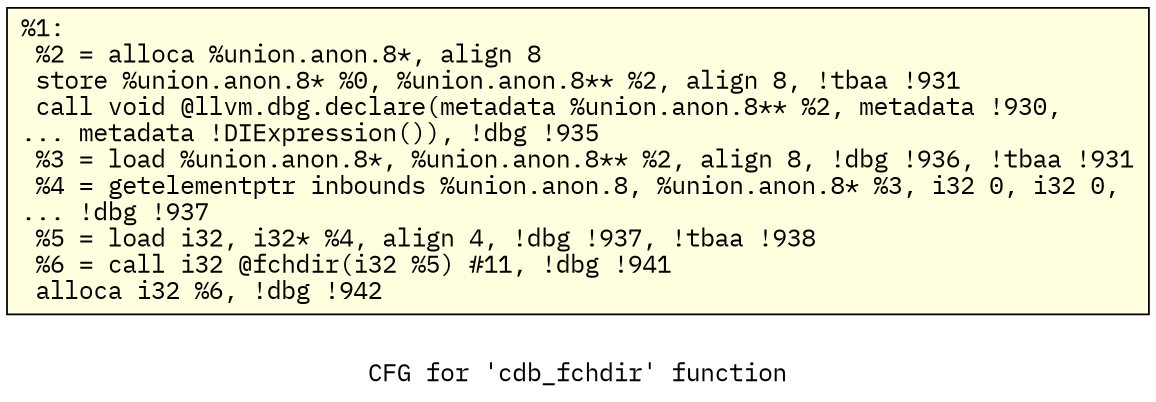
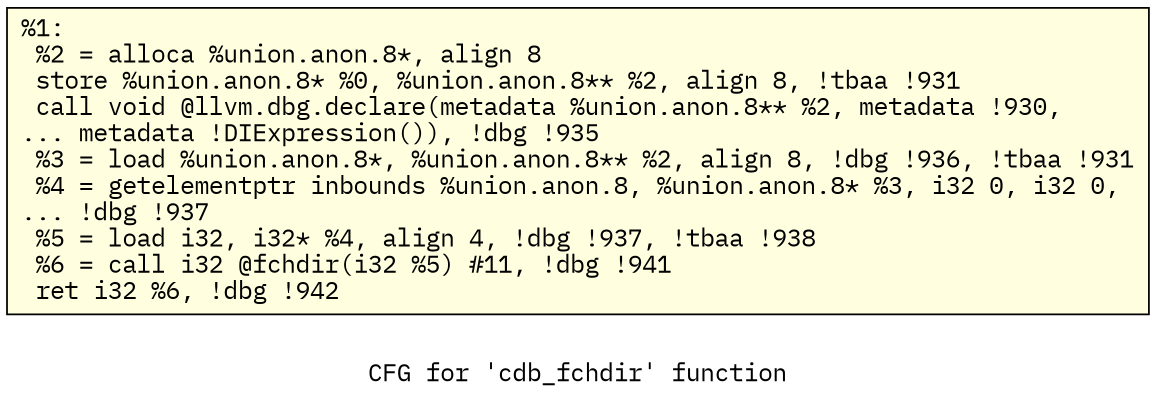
(202, 292) -> (180, 292)
